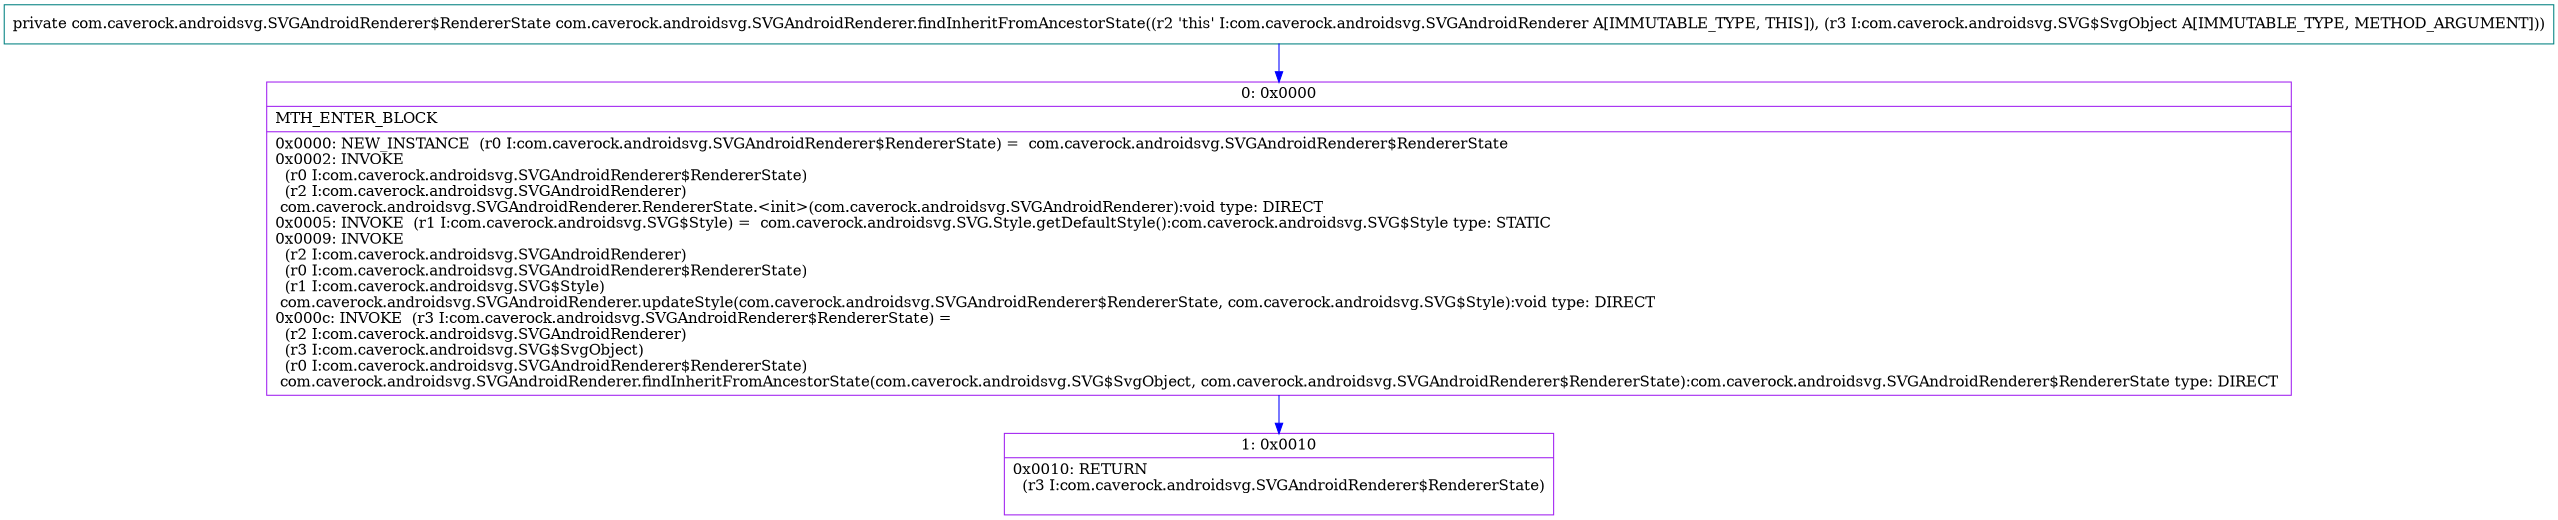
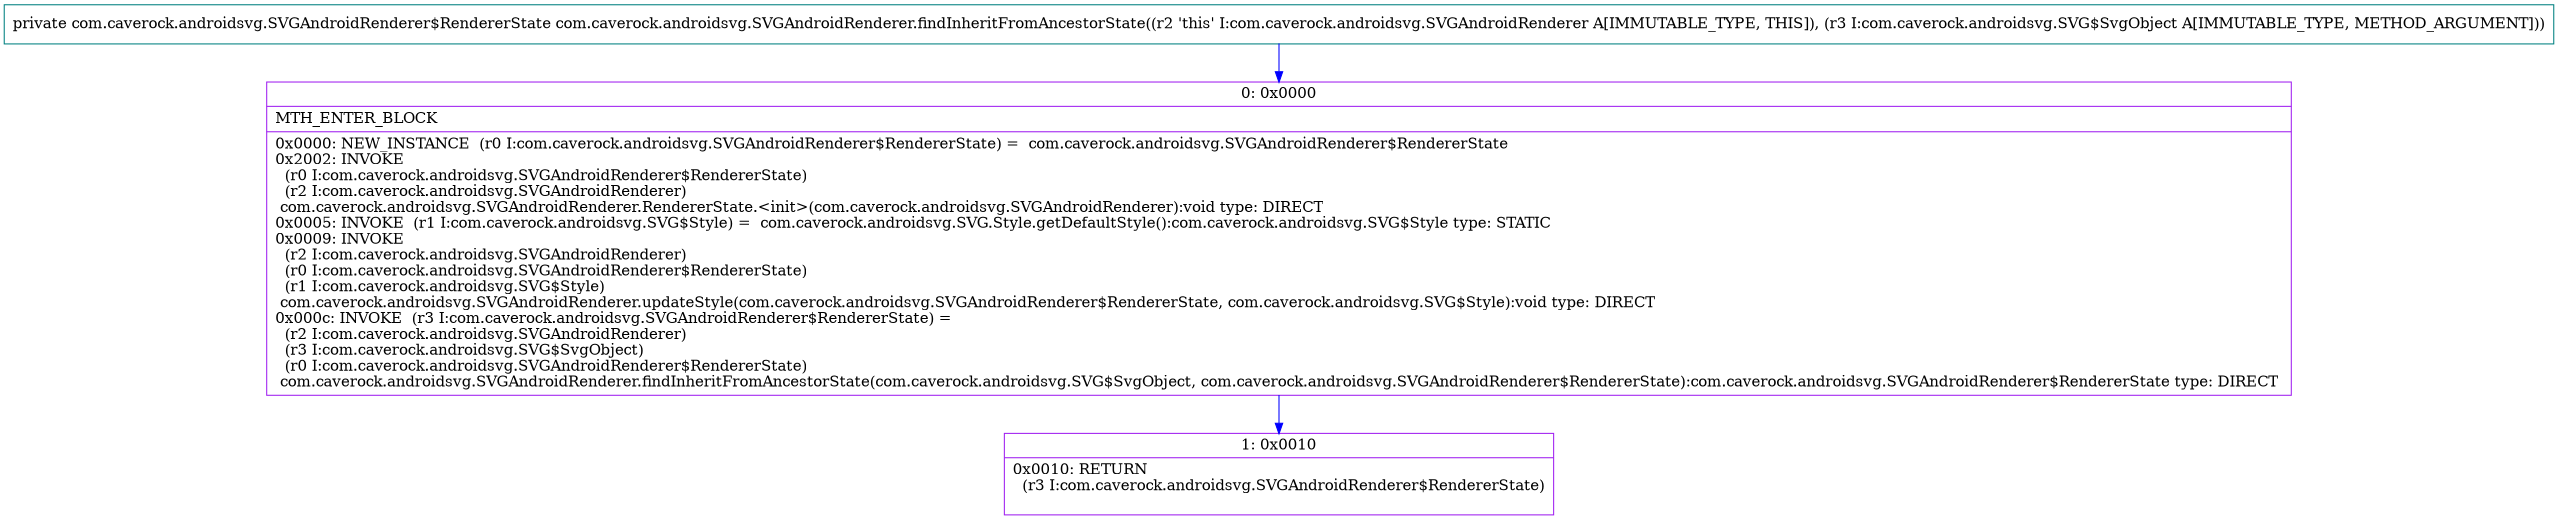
(344, 160) -> (344, 160)
